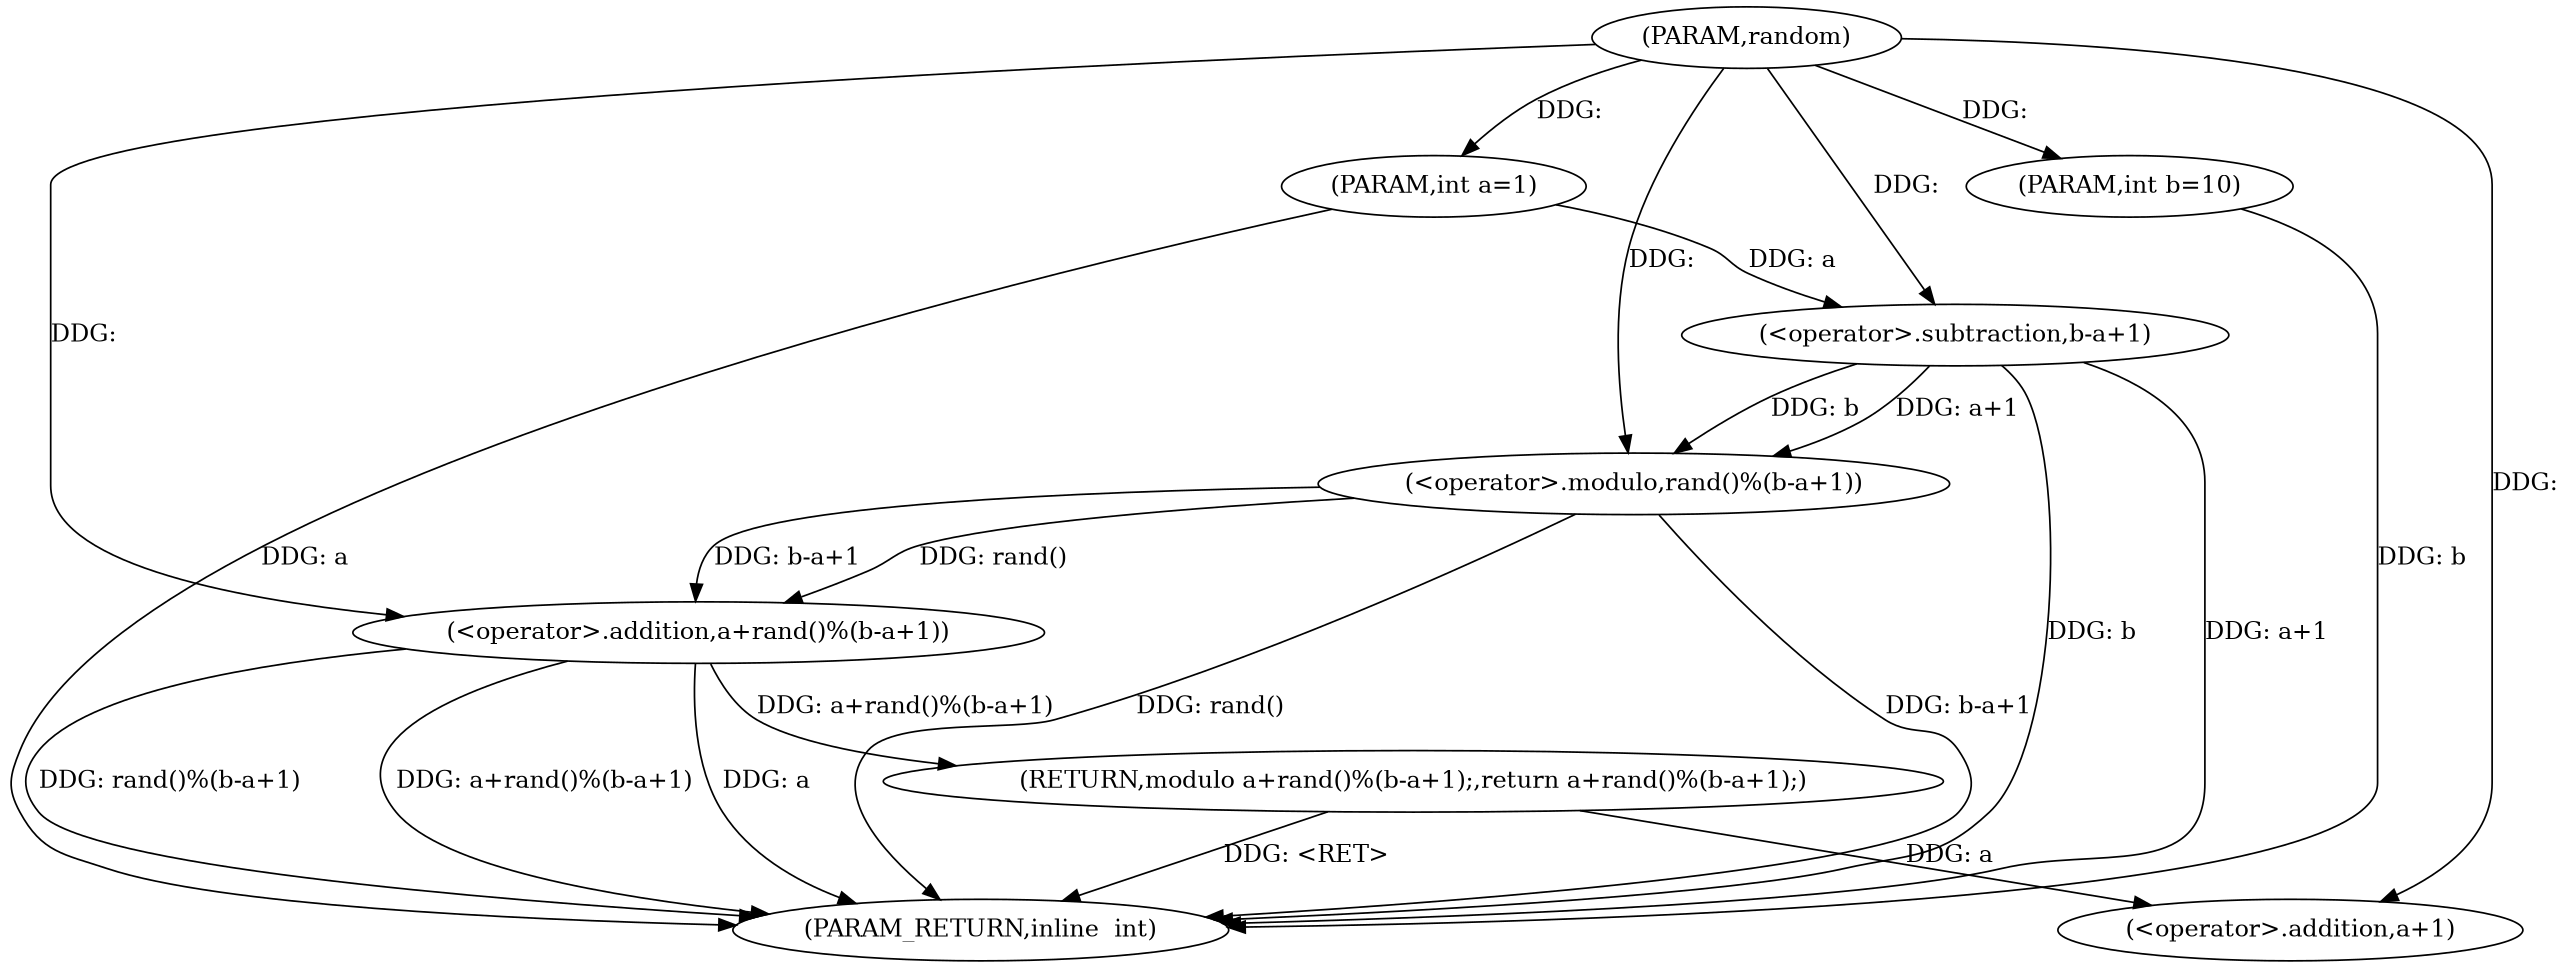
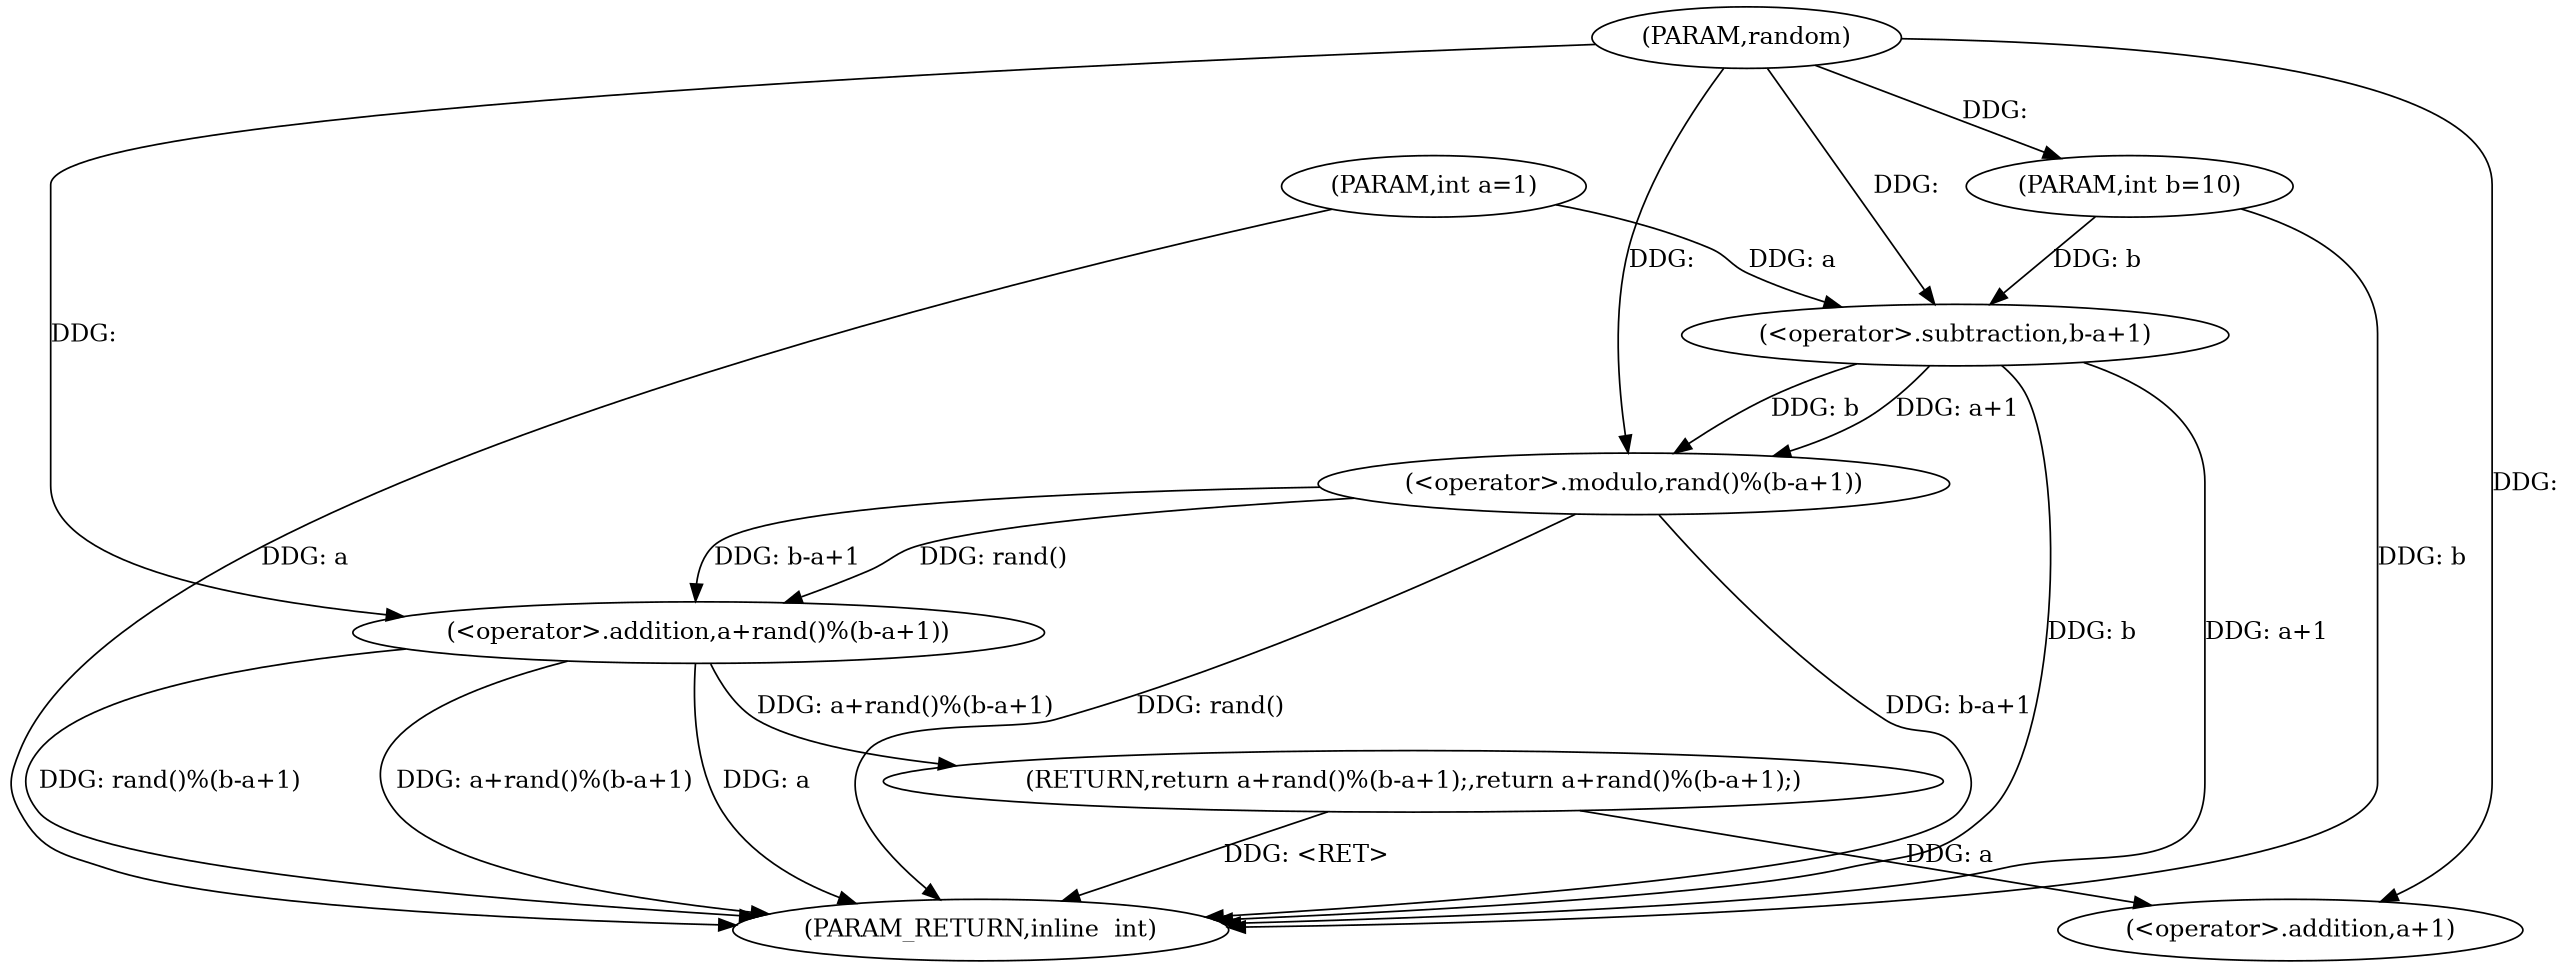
(1552, 91) -> none
none -> (2050, 255)
(1413, 781) -> (1413, 781)
